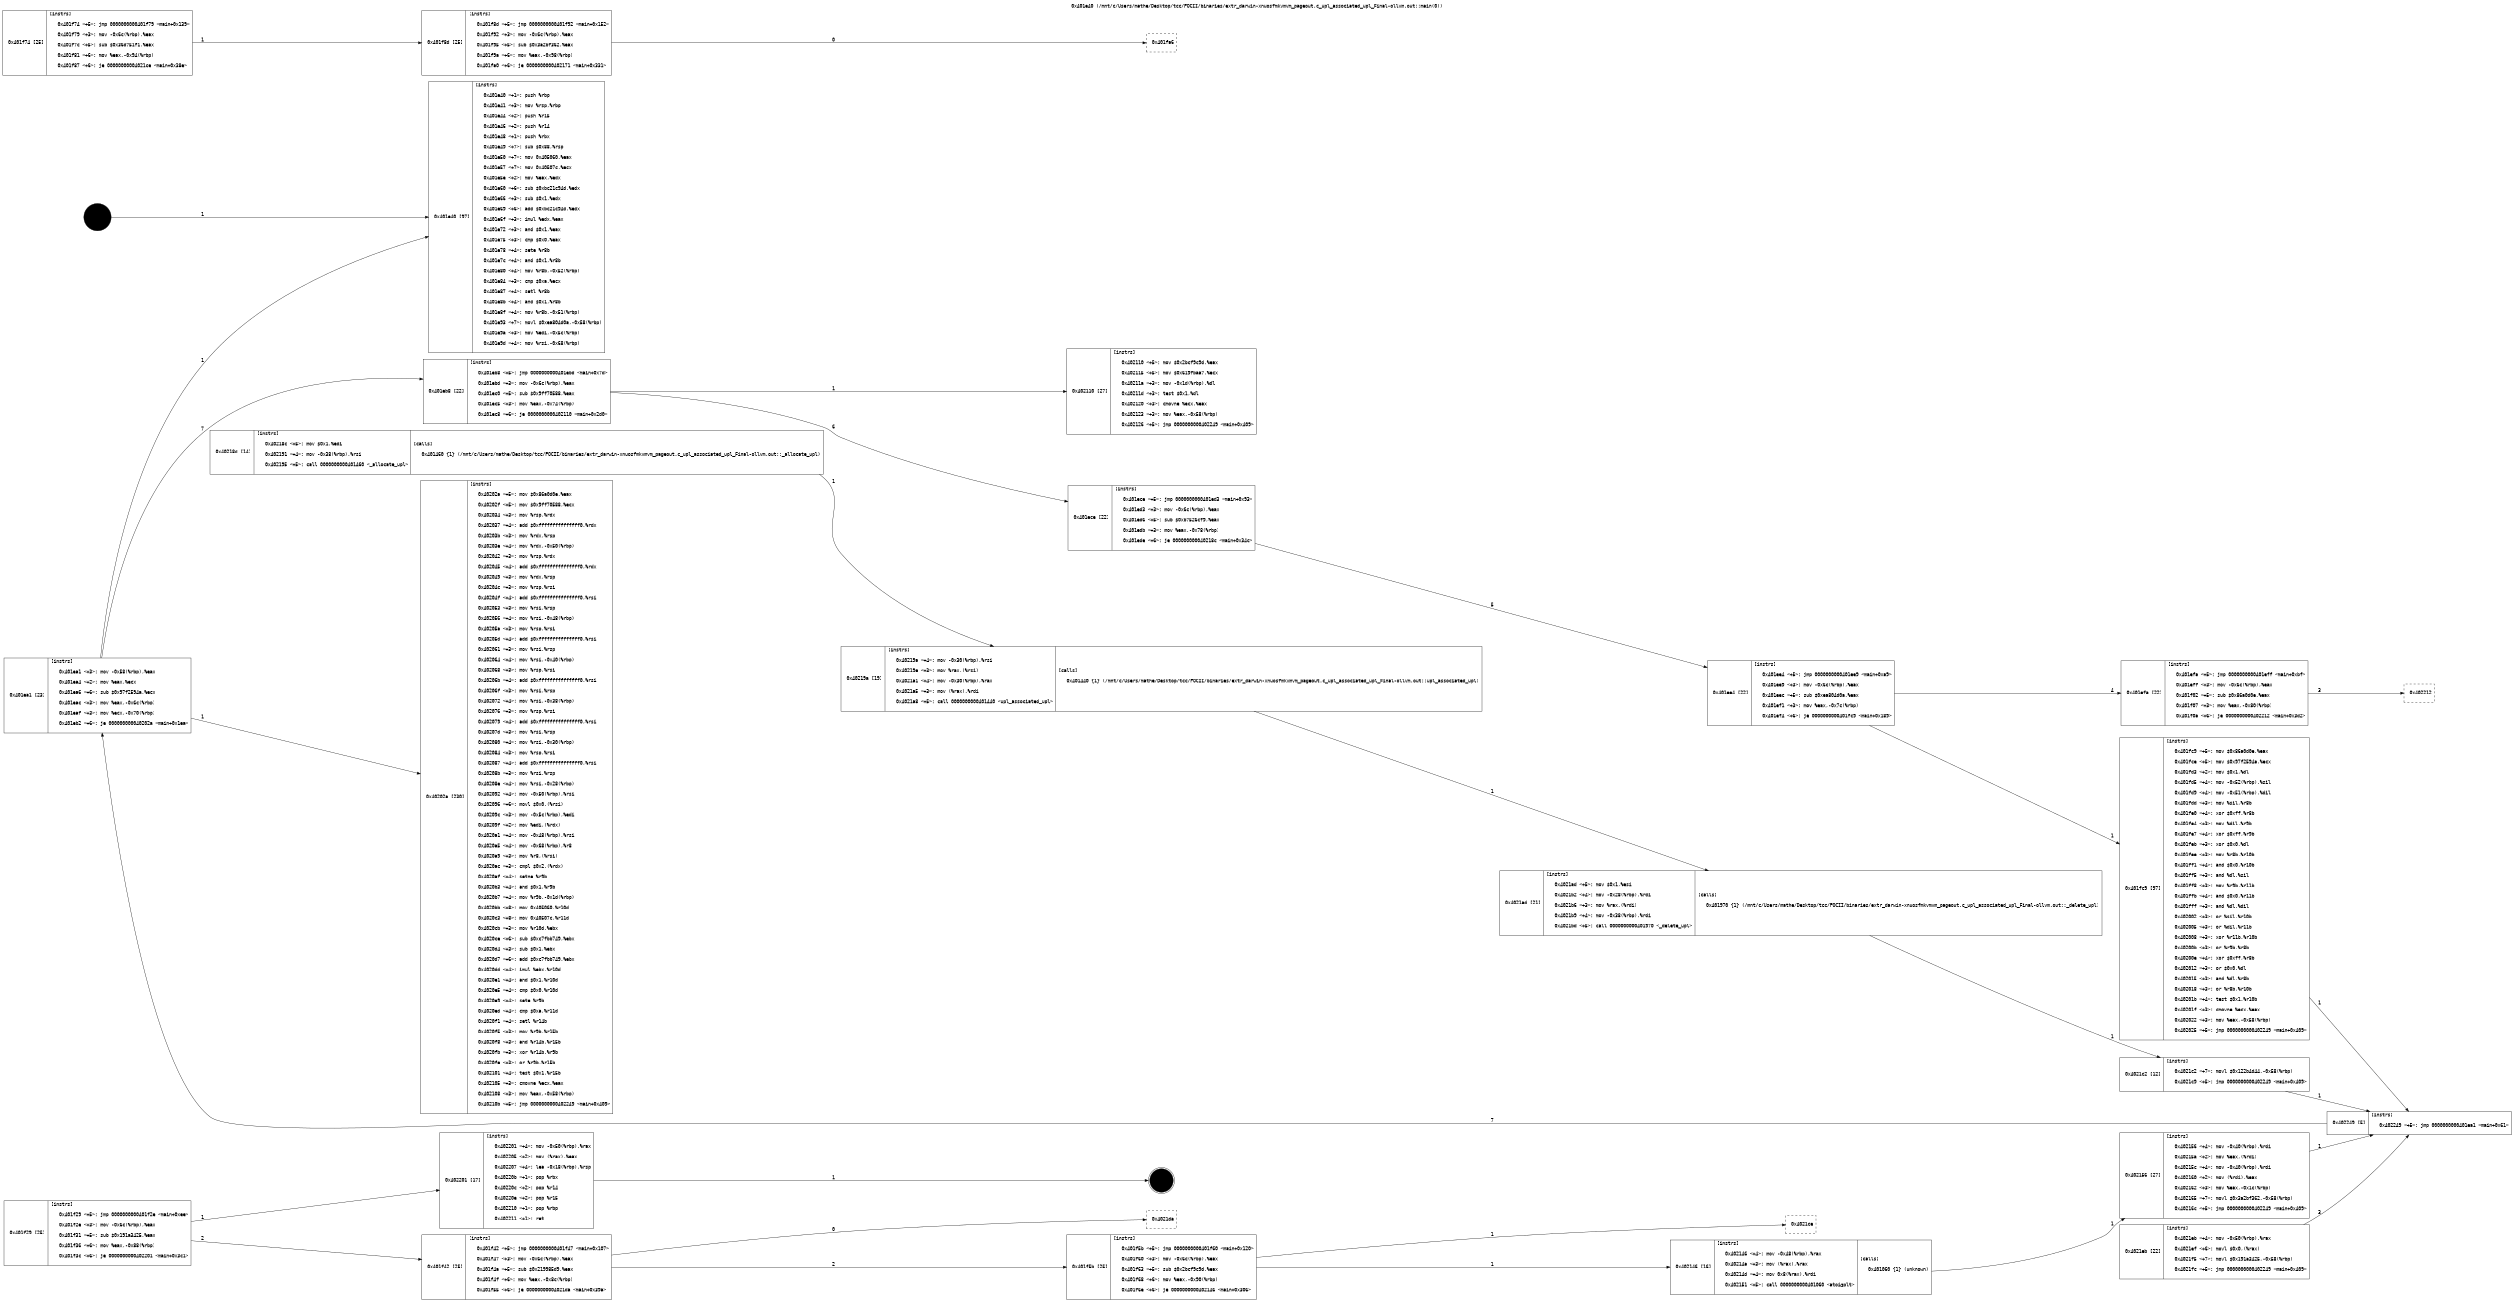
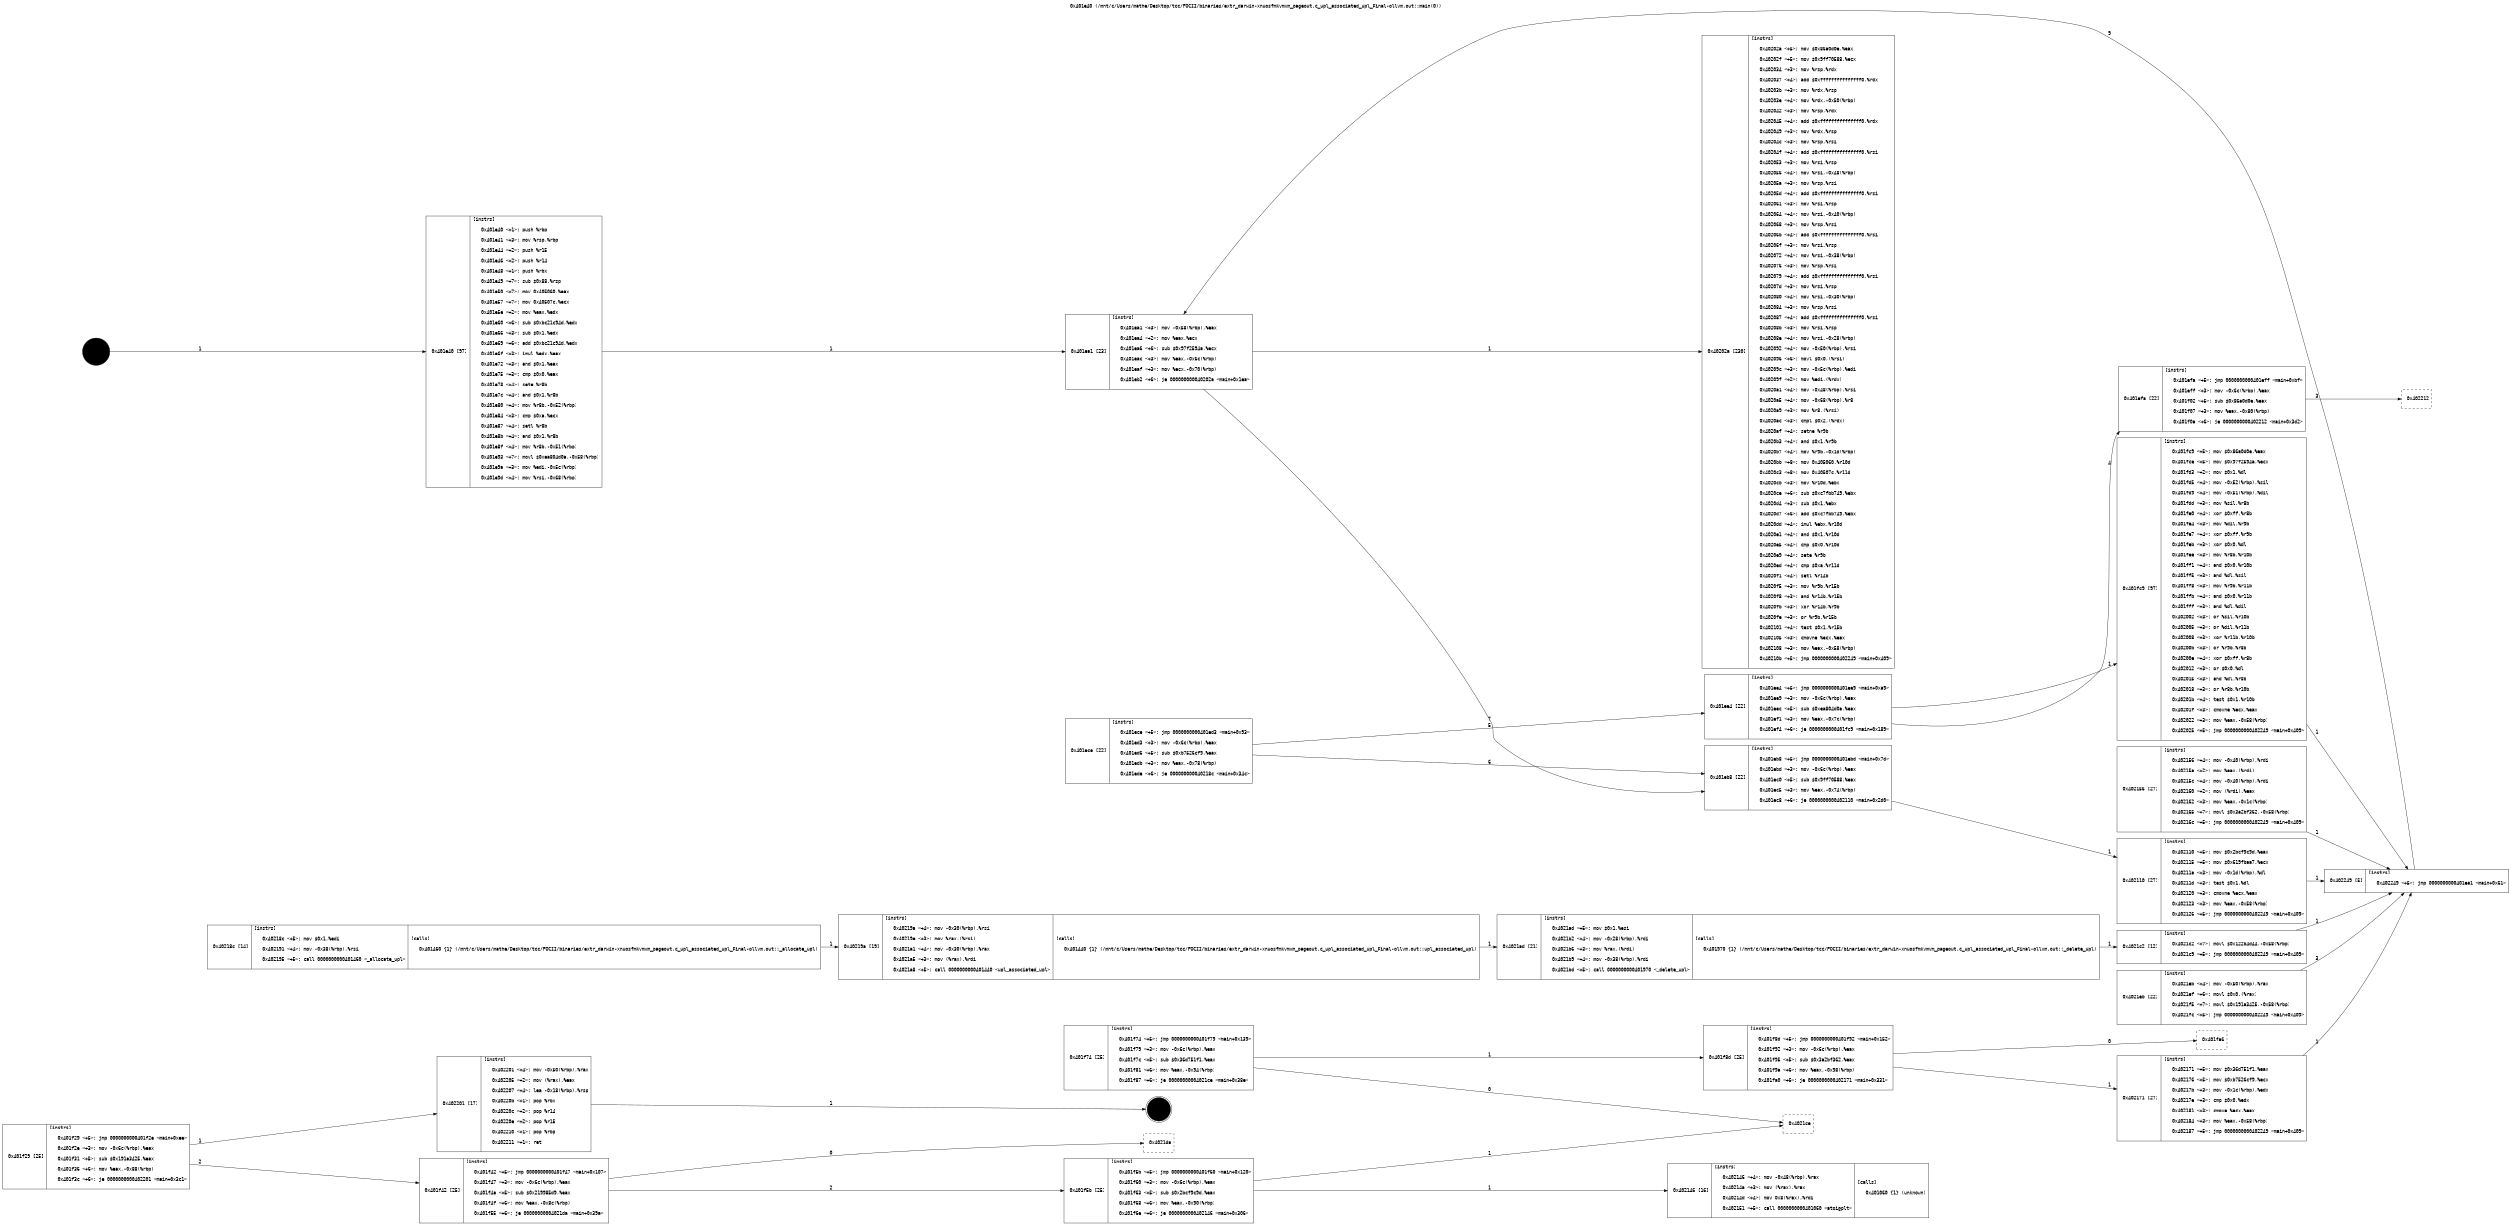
(187, 387) -> (832, 352)
(839, 437) -> (1477, 764)
none -> (2314, 881)
none -> (1517, 1095)
none -> (2212, 1098)
(1491, 1121) -> (2108, 34)
(2031, 1259) -> none
